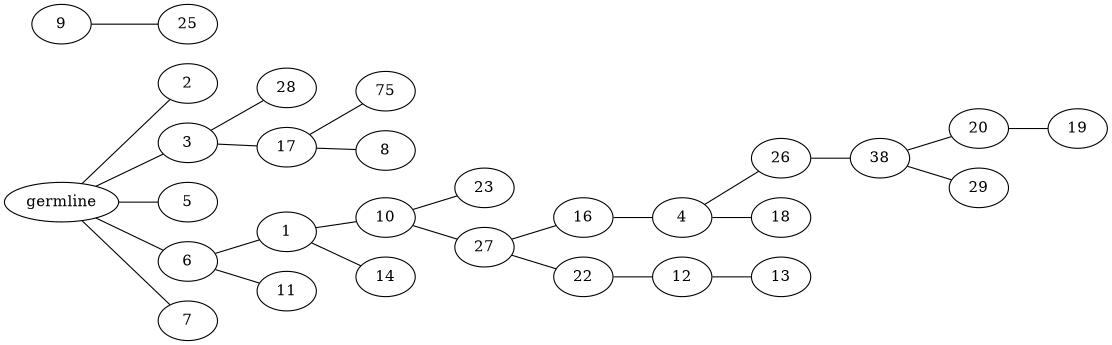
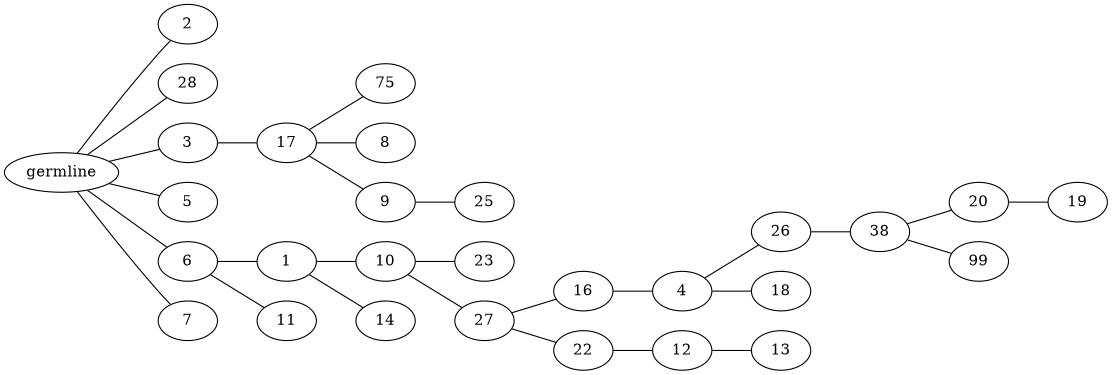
(237, 115) -> (127, 126)
none -> (336, 172)
(979, 188) -> (979, 261)
